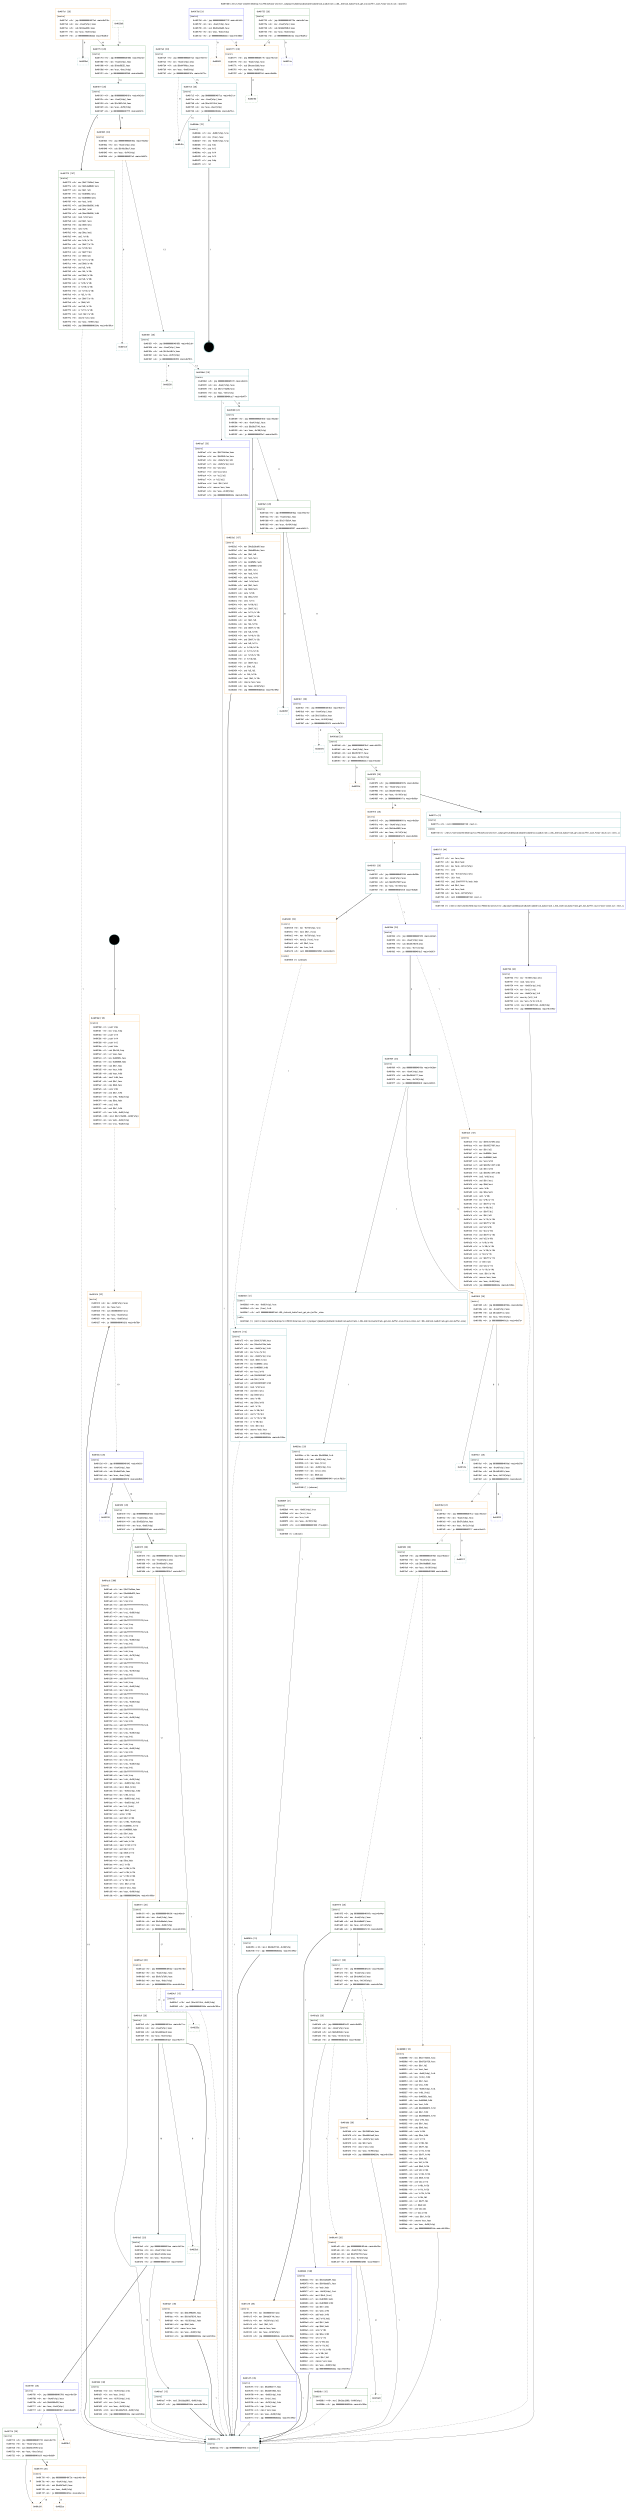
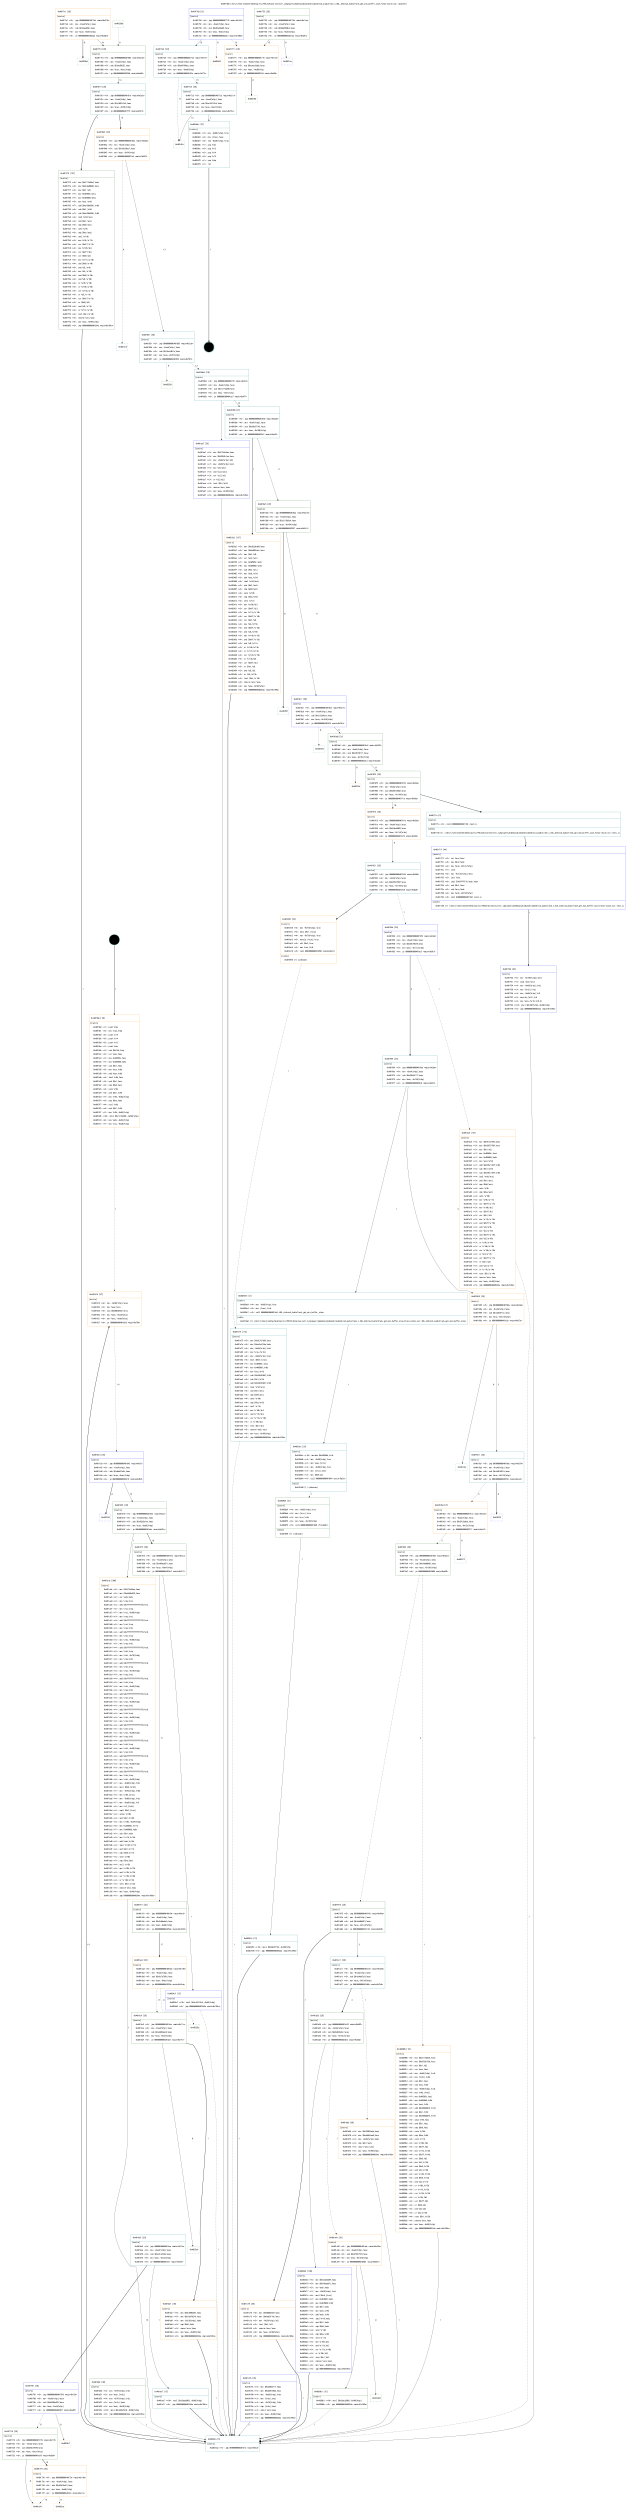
none -> (199, 42)
(82, 1437) -> (82, 1437)
(158, 2138) -> none
